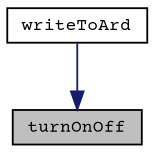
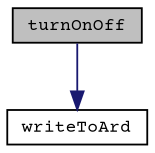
(77, 67) -> (77, 67)
